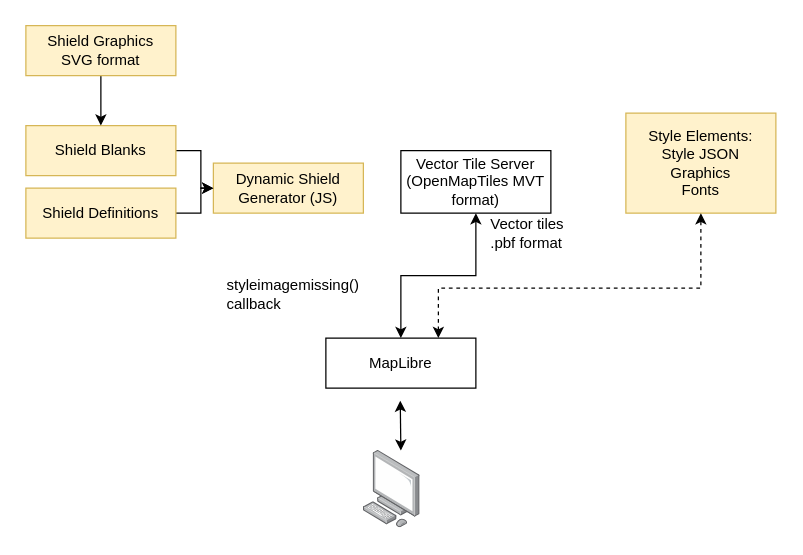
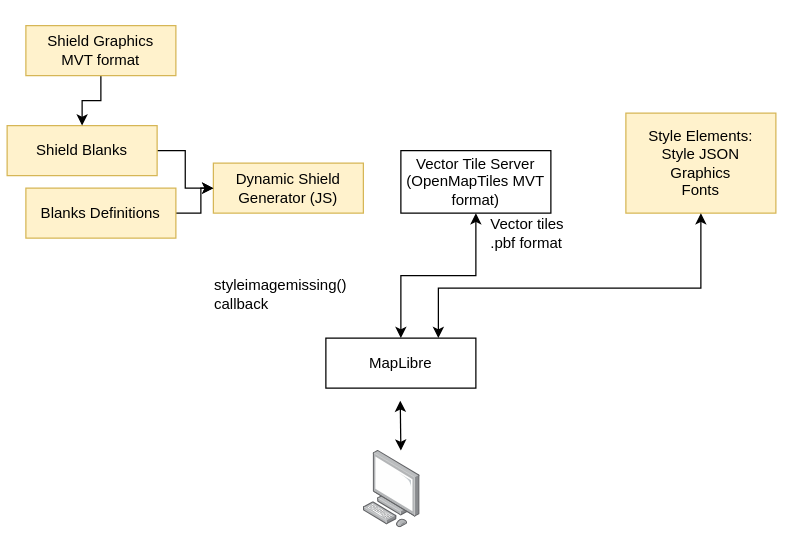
(101, 51) -> (101, 51)
(101, 151) -> (82, 151)
(101, 213) -> (101, 213)
(582, 288) -> (582, 288)
(299, 294) -> (287, 294)
